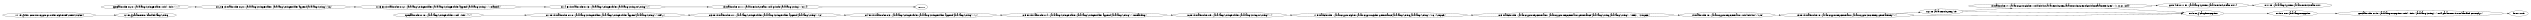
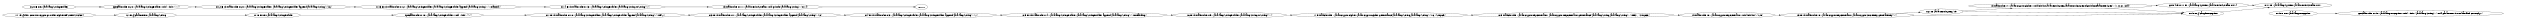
none -> (49, 7)
(2245, 13) -> (2244, 10)
(2519, 13) -> none
(146, 15) -> (146, 15)
none -> (274, 15)
